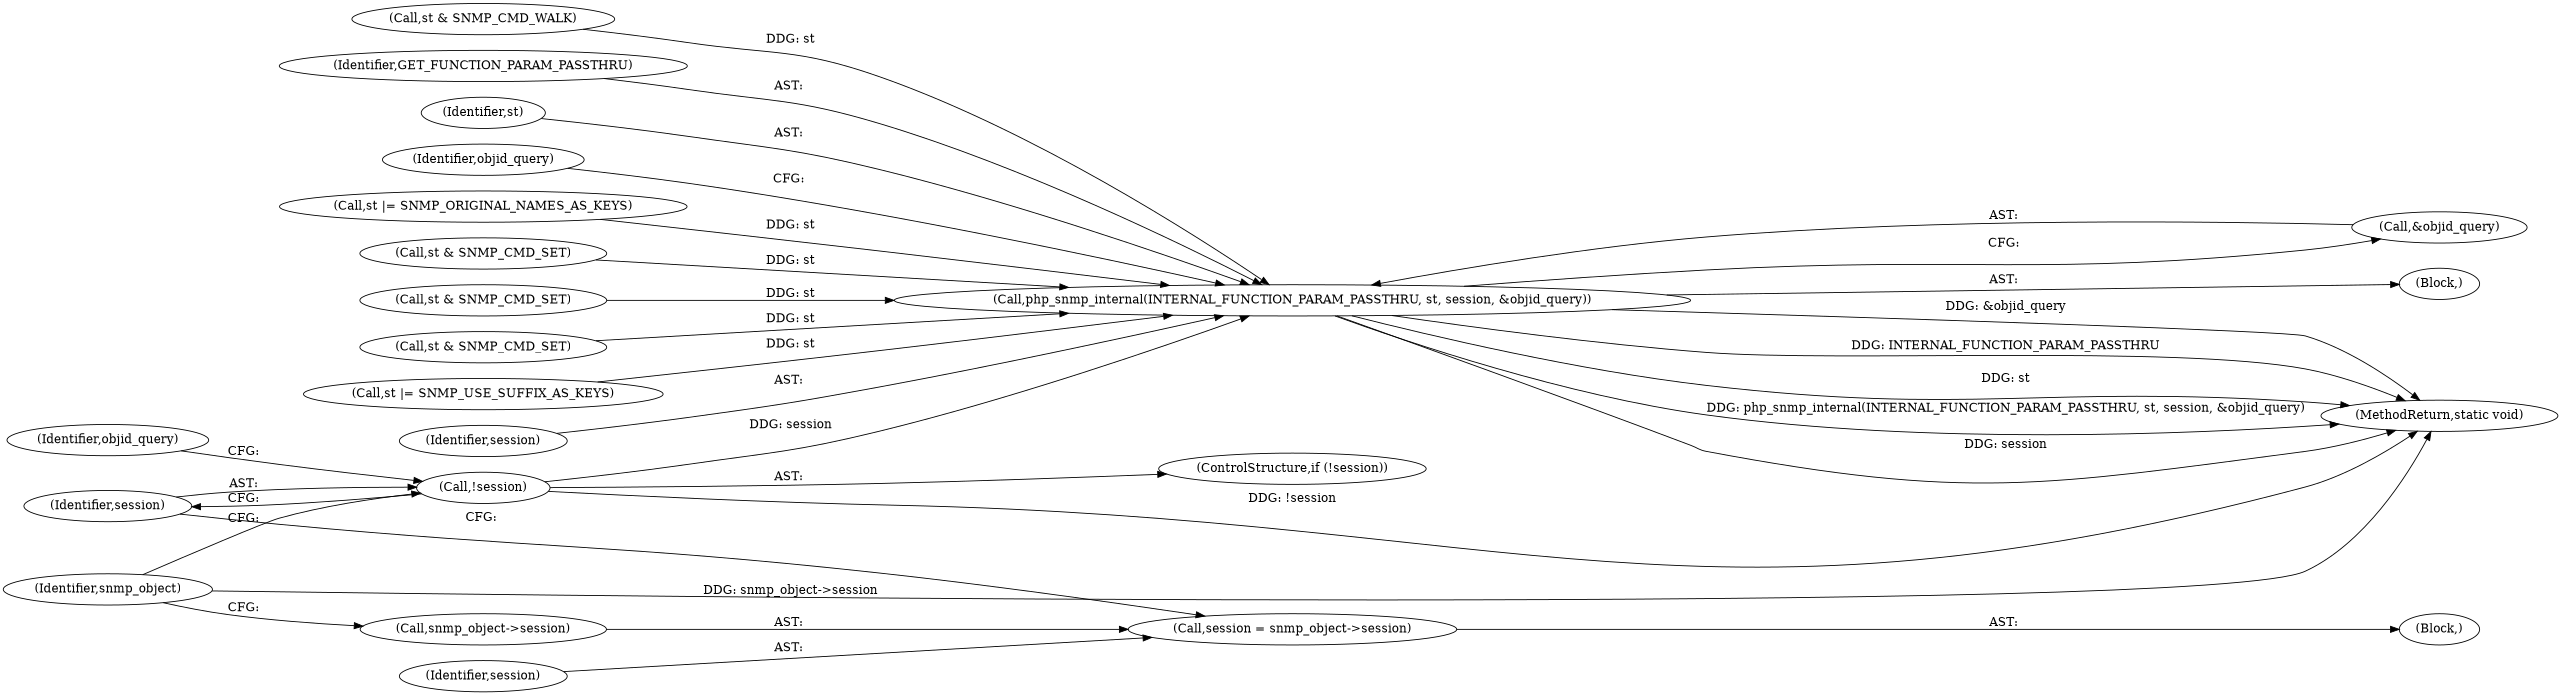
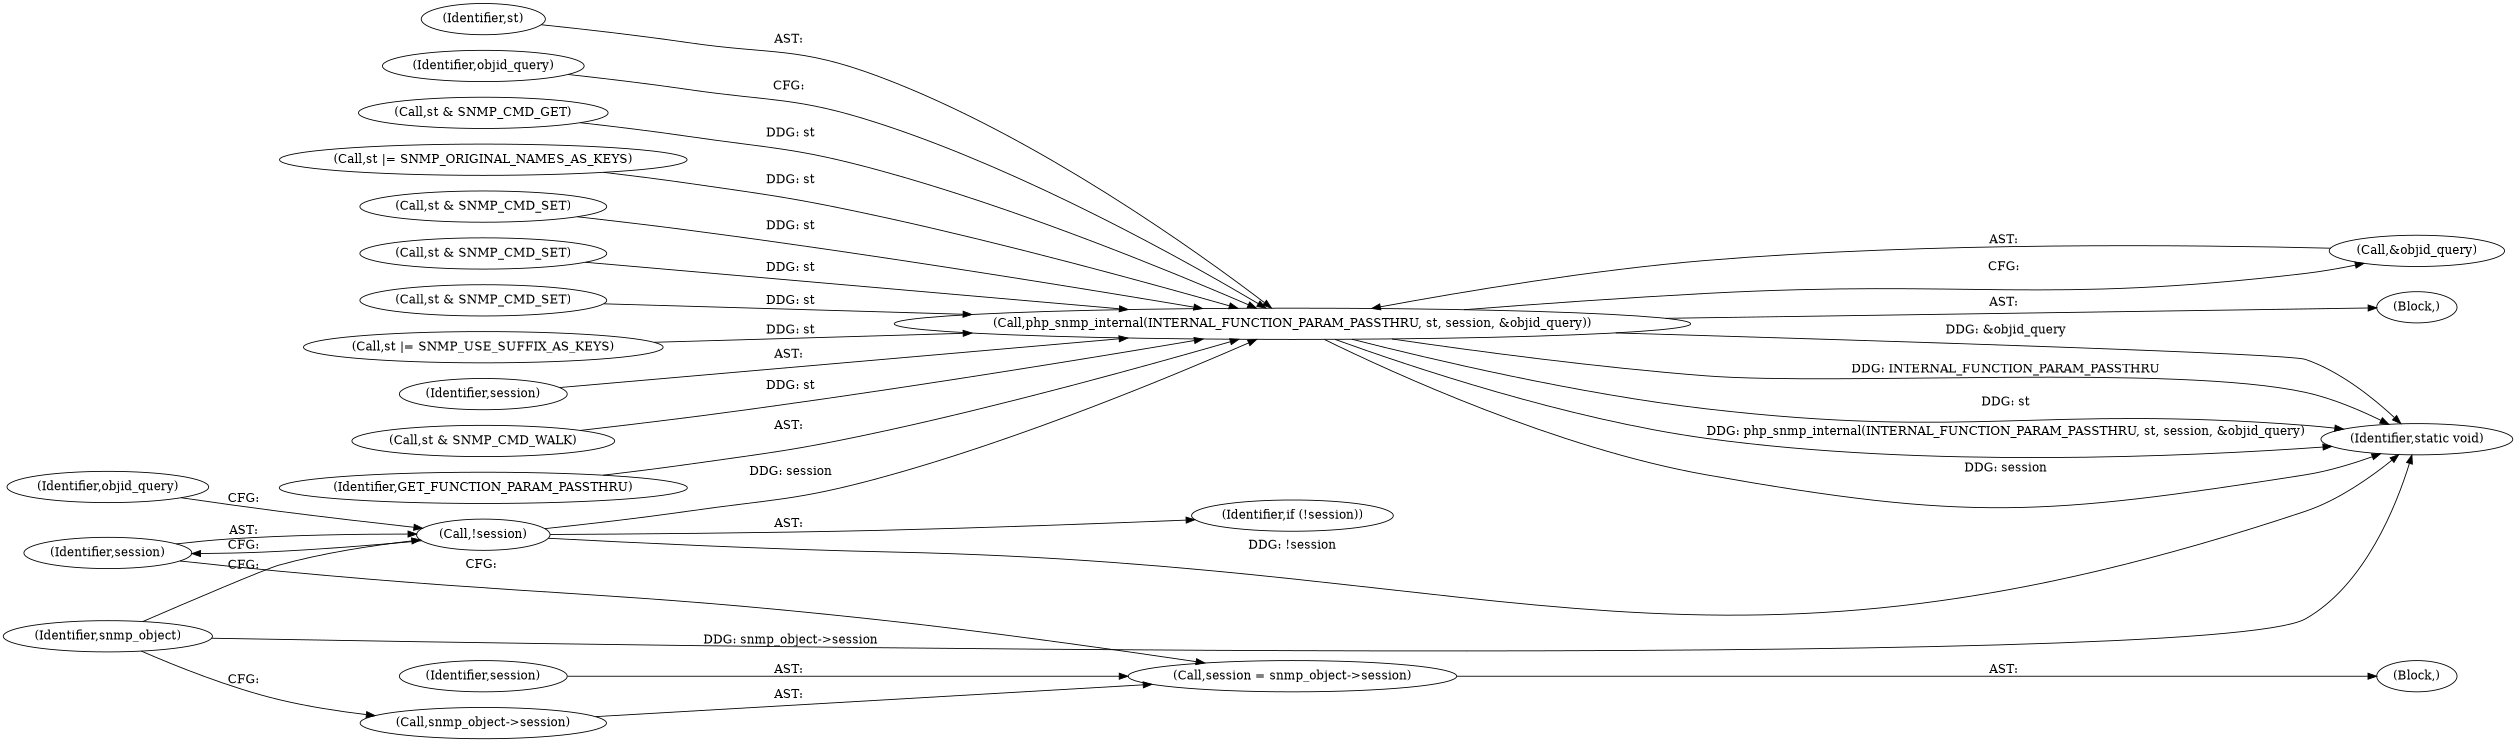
none -> (483, 113)
(2439, 416) -> (2417, 439)
(1292, 469) -> (1292, 516)
